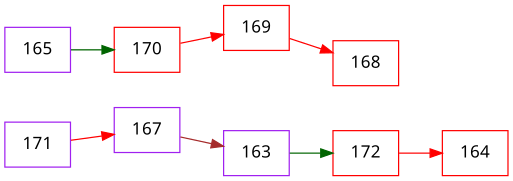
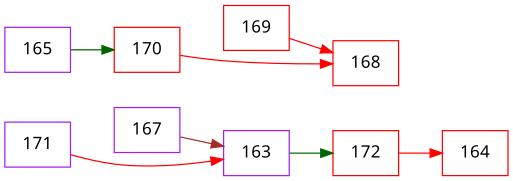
(196, 40) -> (250, 62)
(86, 138) -> (141, 166)
